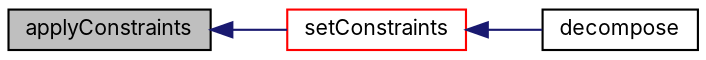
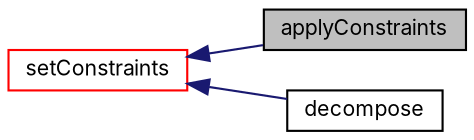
(260, 30) -> (236, 49)
